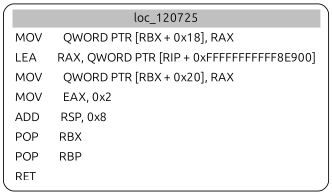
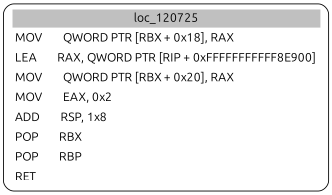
(61, 117) -> (61, 117)
